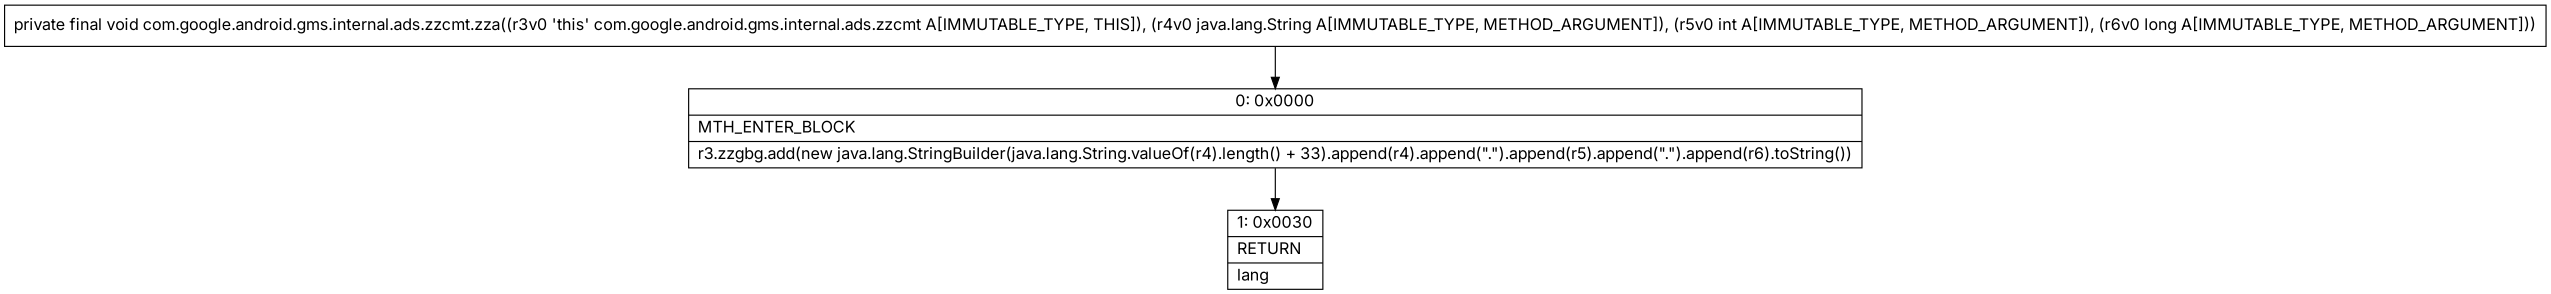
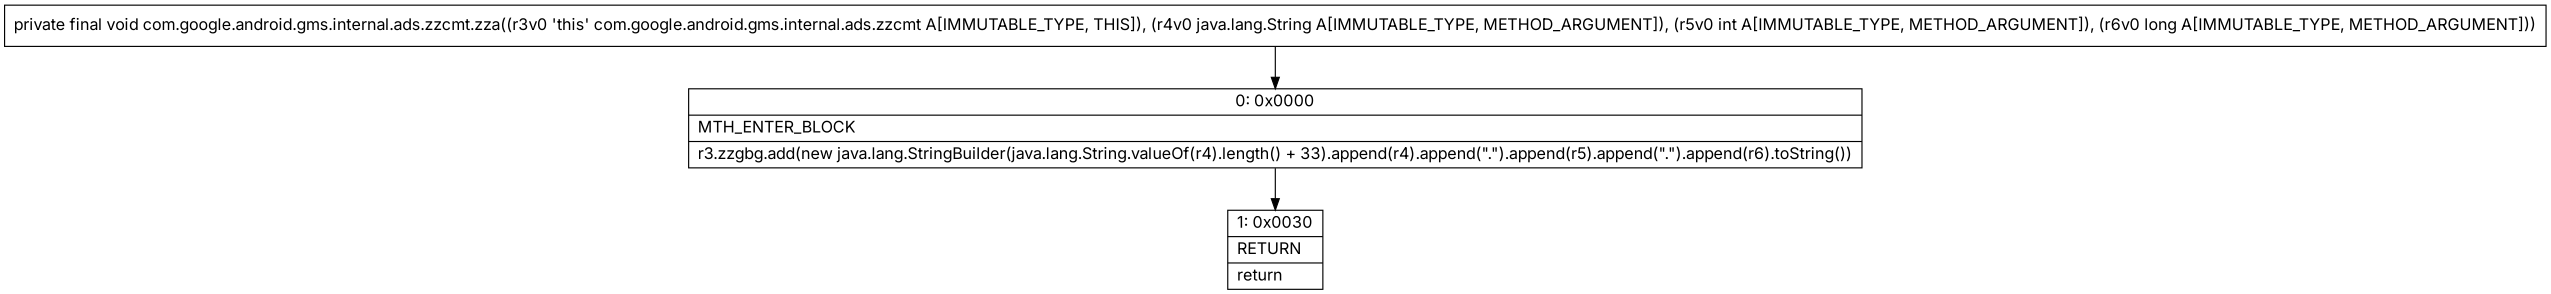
(1253, 276) -> (1260, 276)
